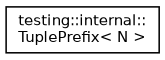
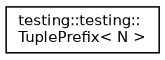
(83, 30) -> (83, 30)
